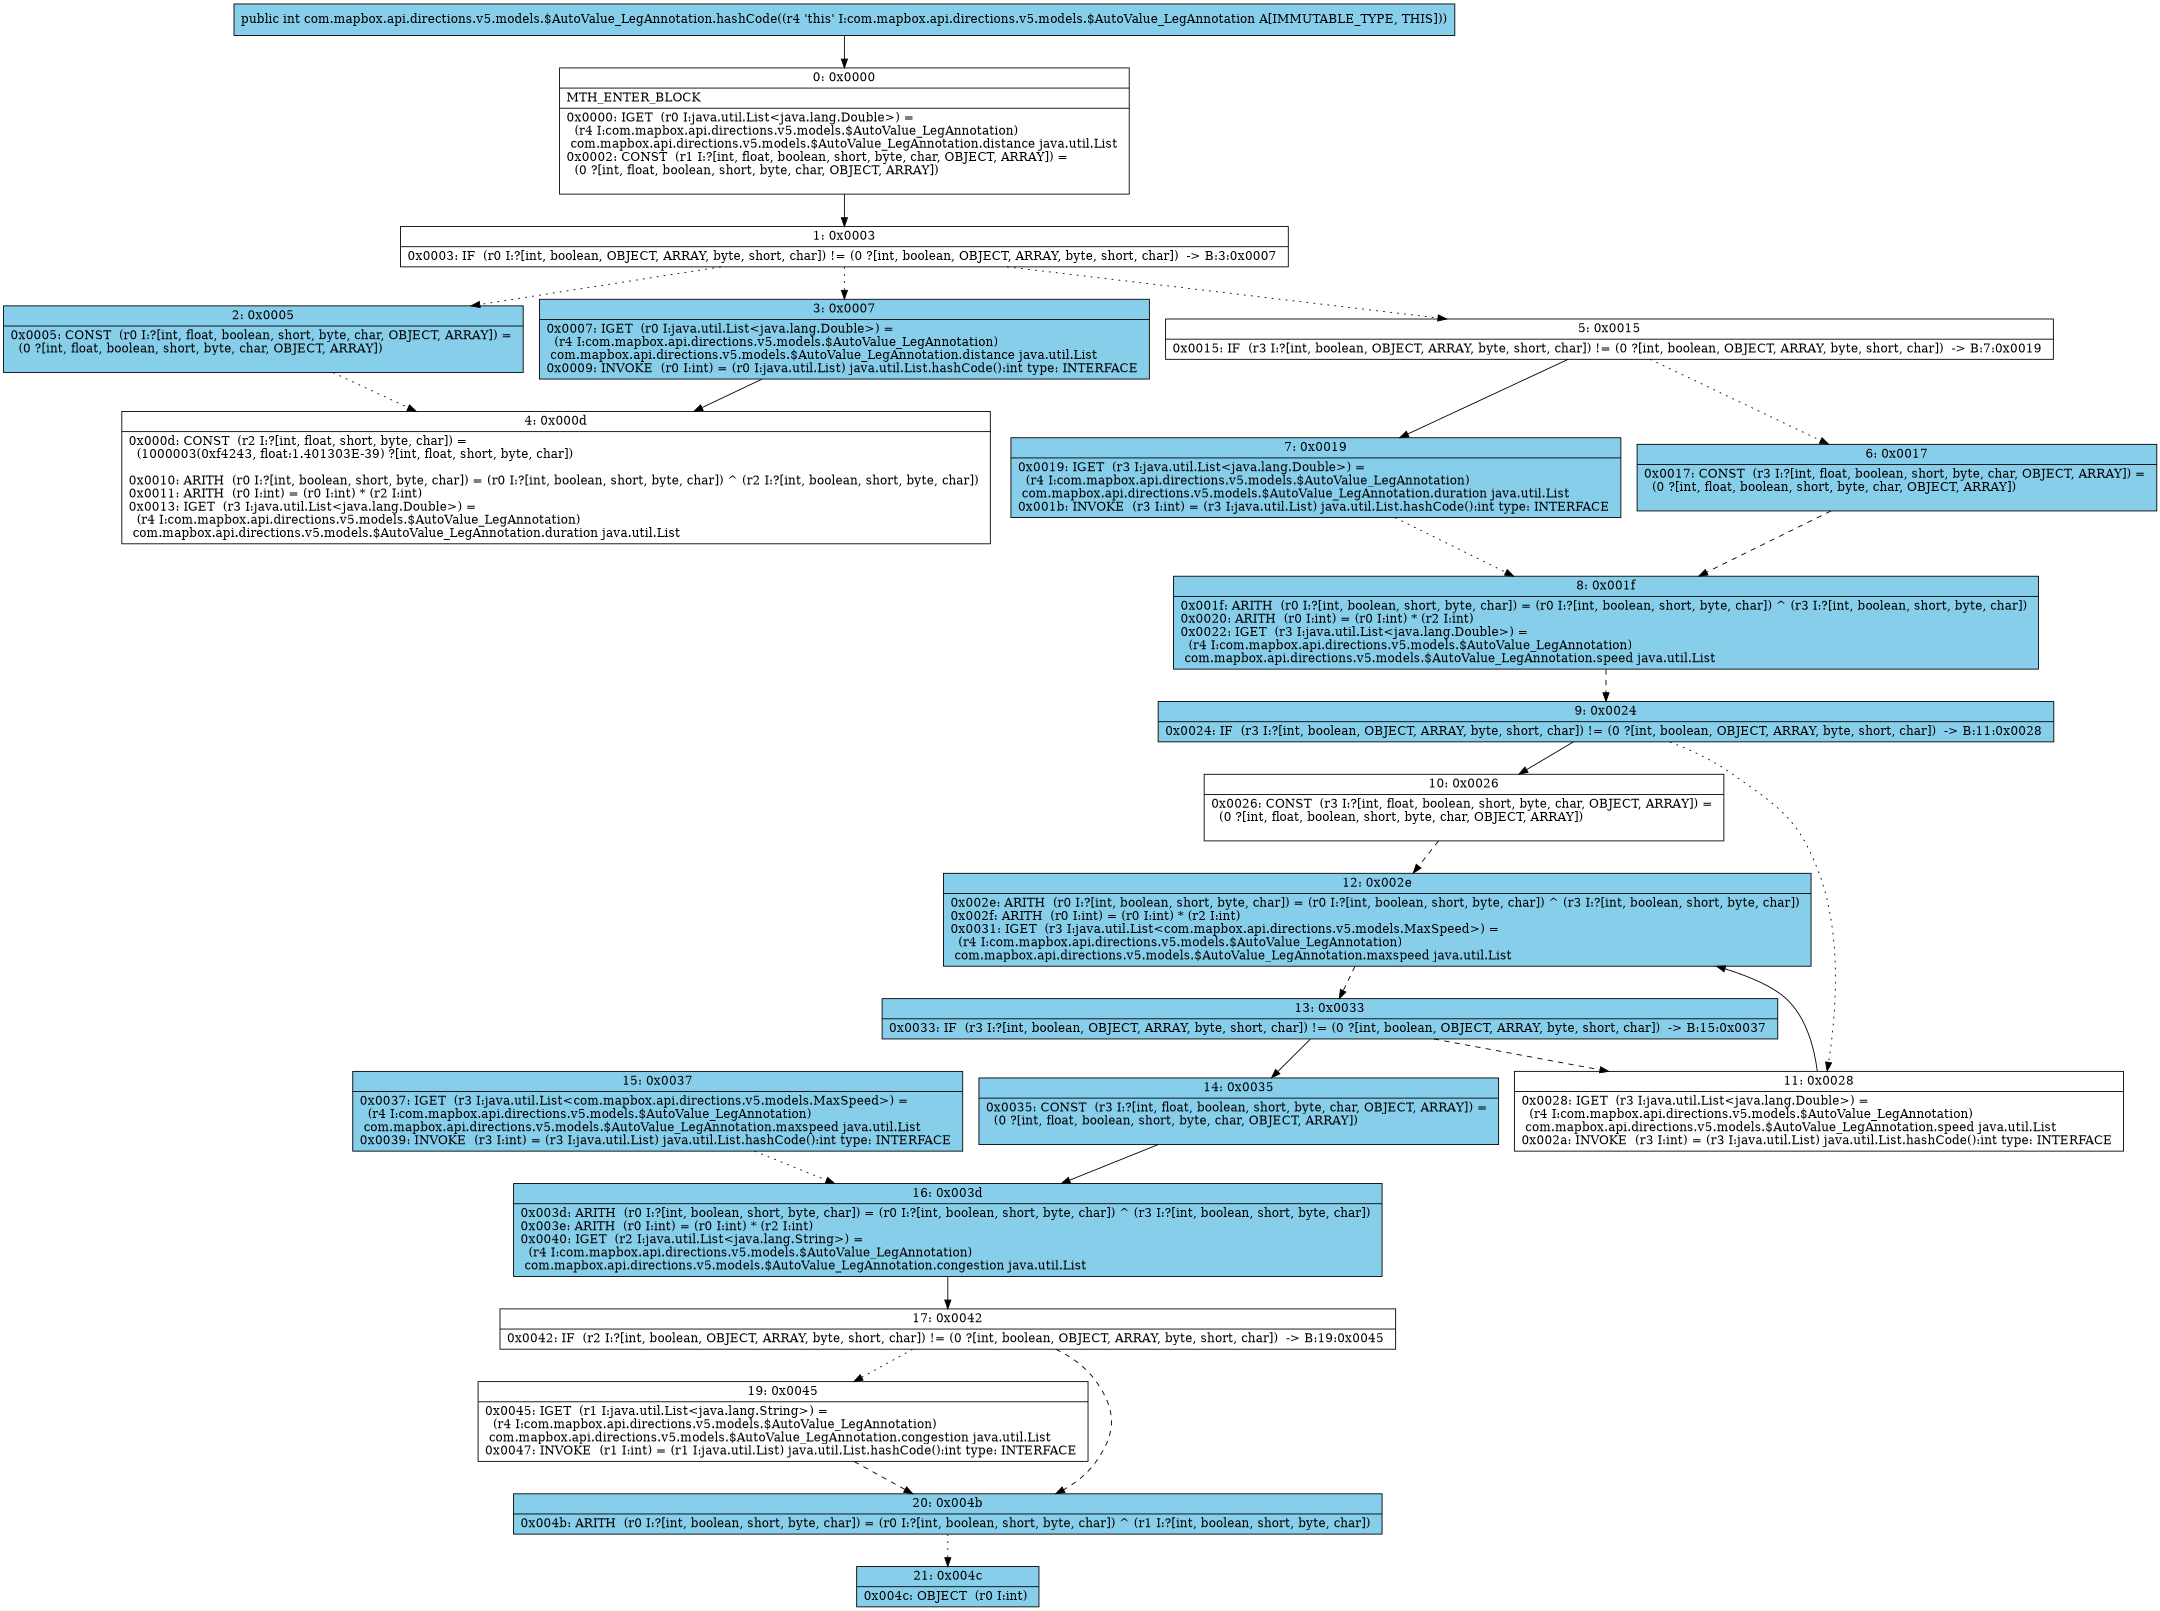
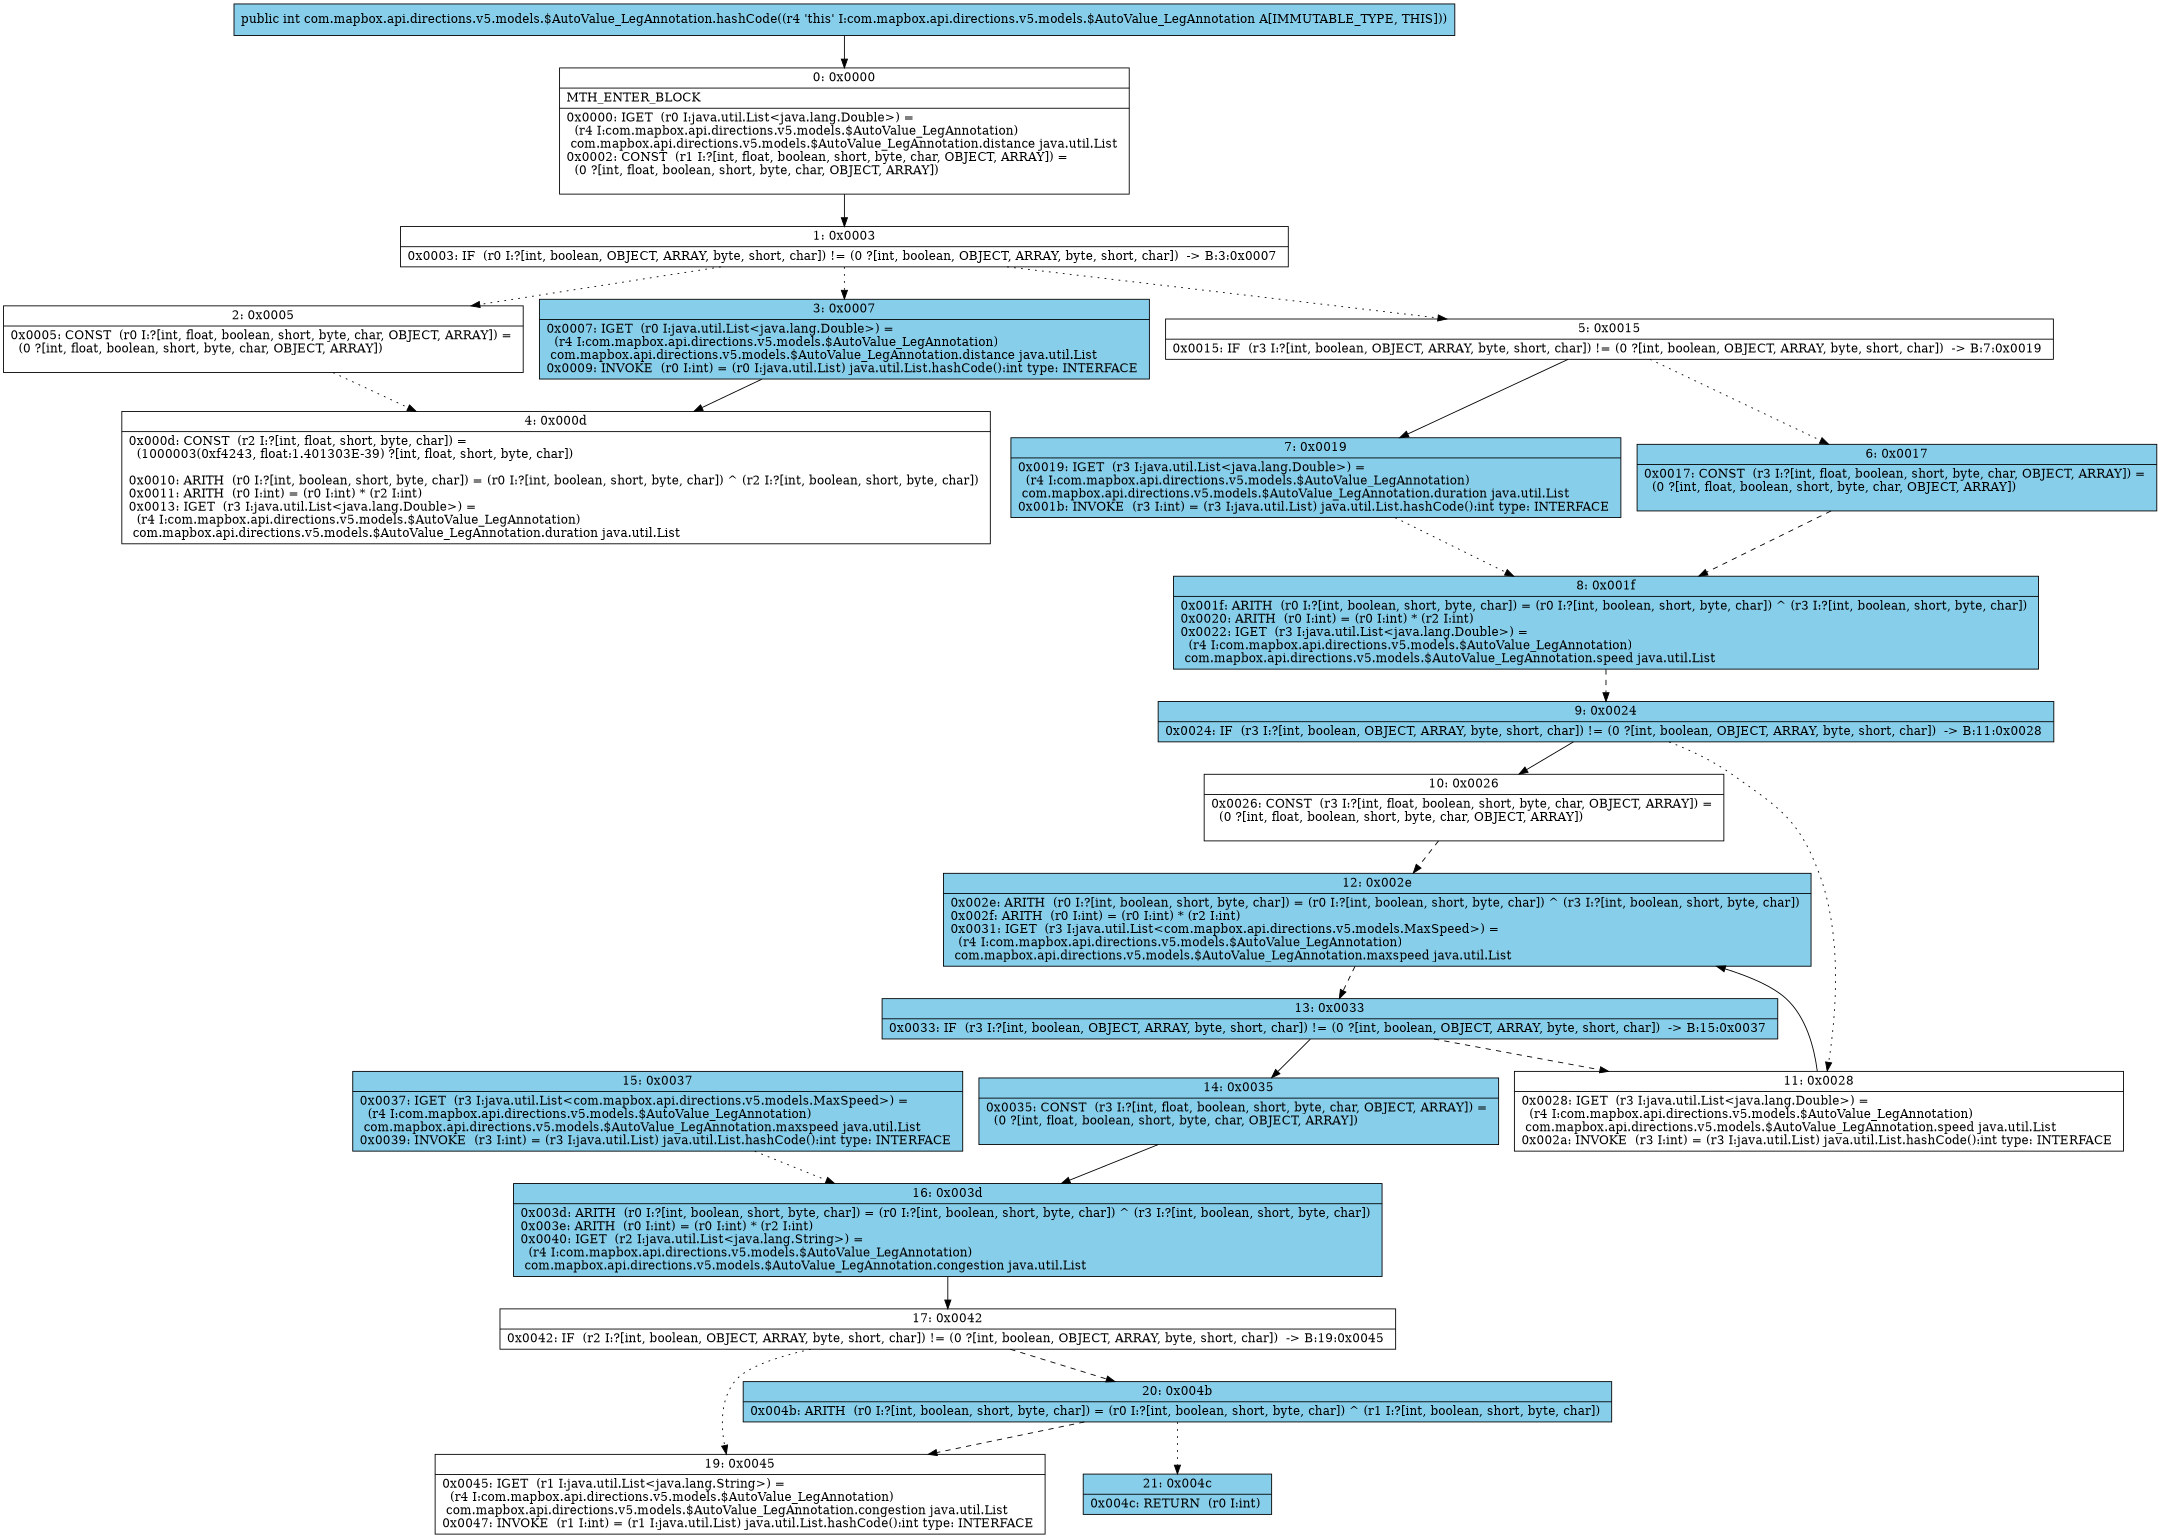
(263, 339) -> (263, 339)
(879, 1475) -> (1011, 1437)
(948, 1596) -> (1177, 1504)
